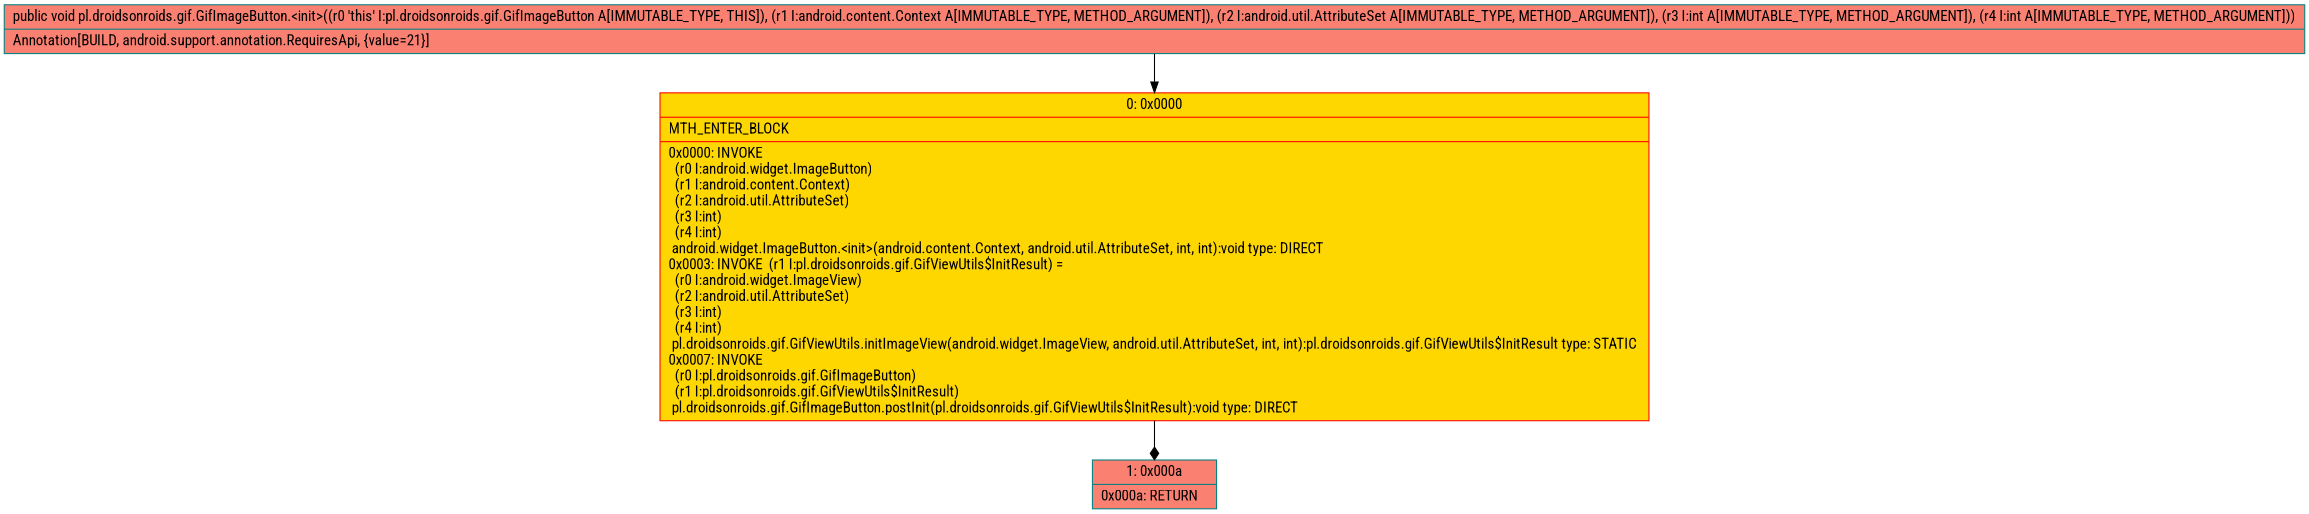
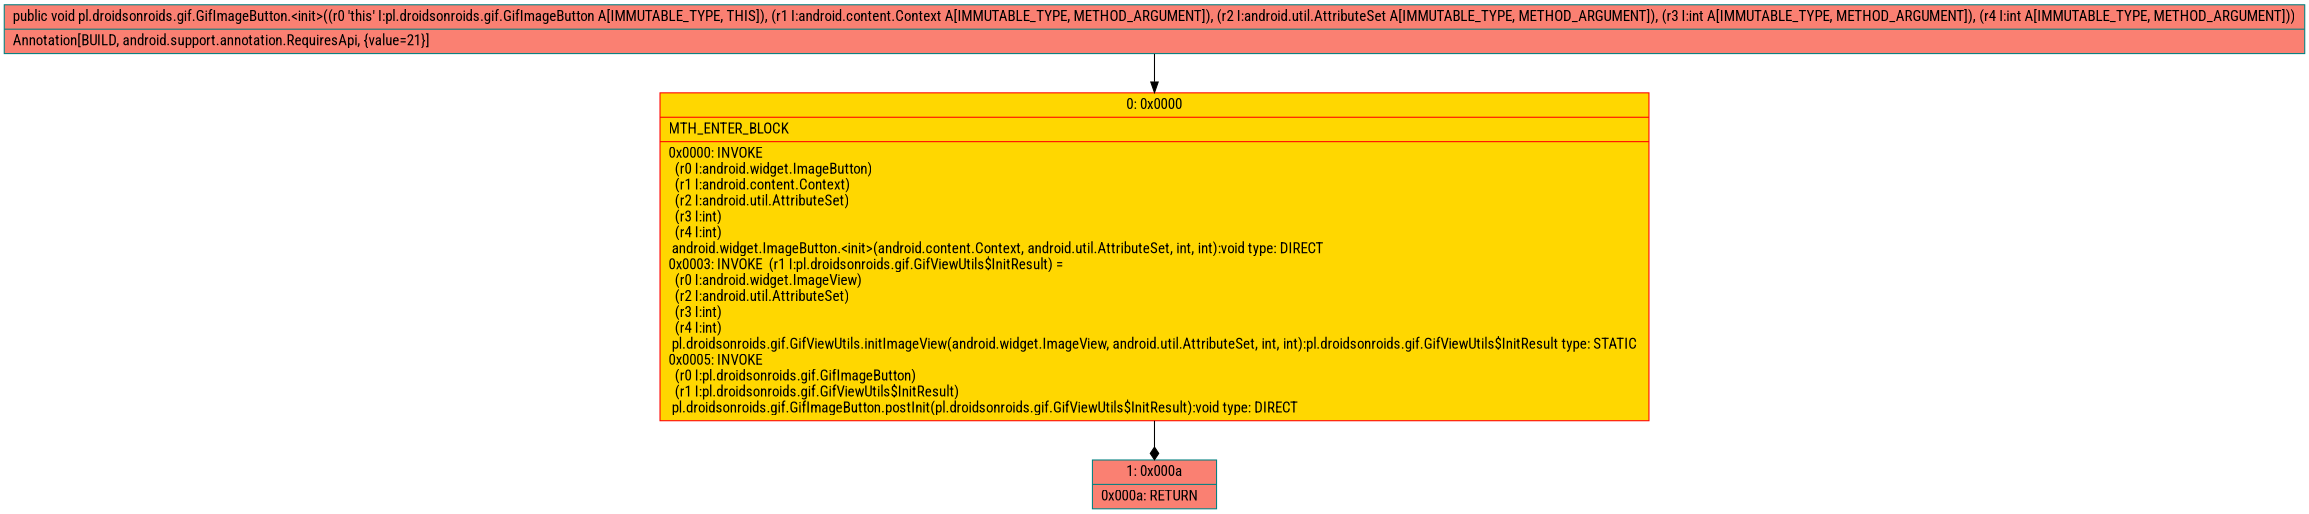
(719, 360) -> (719, 360)
